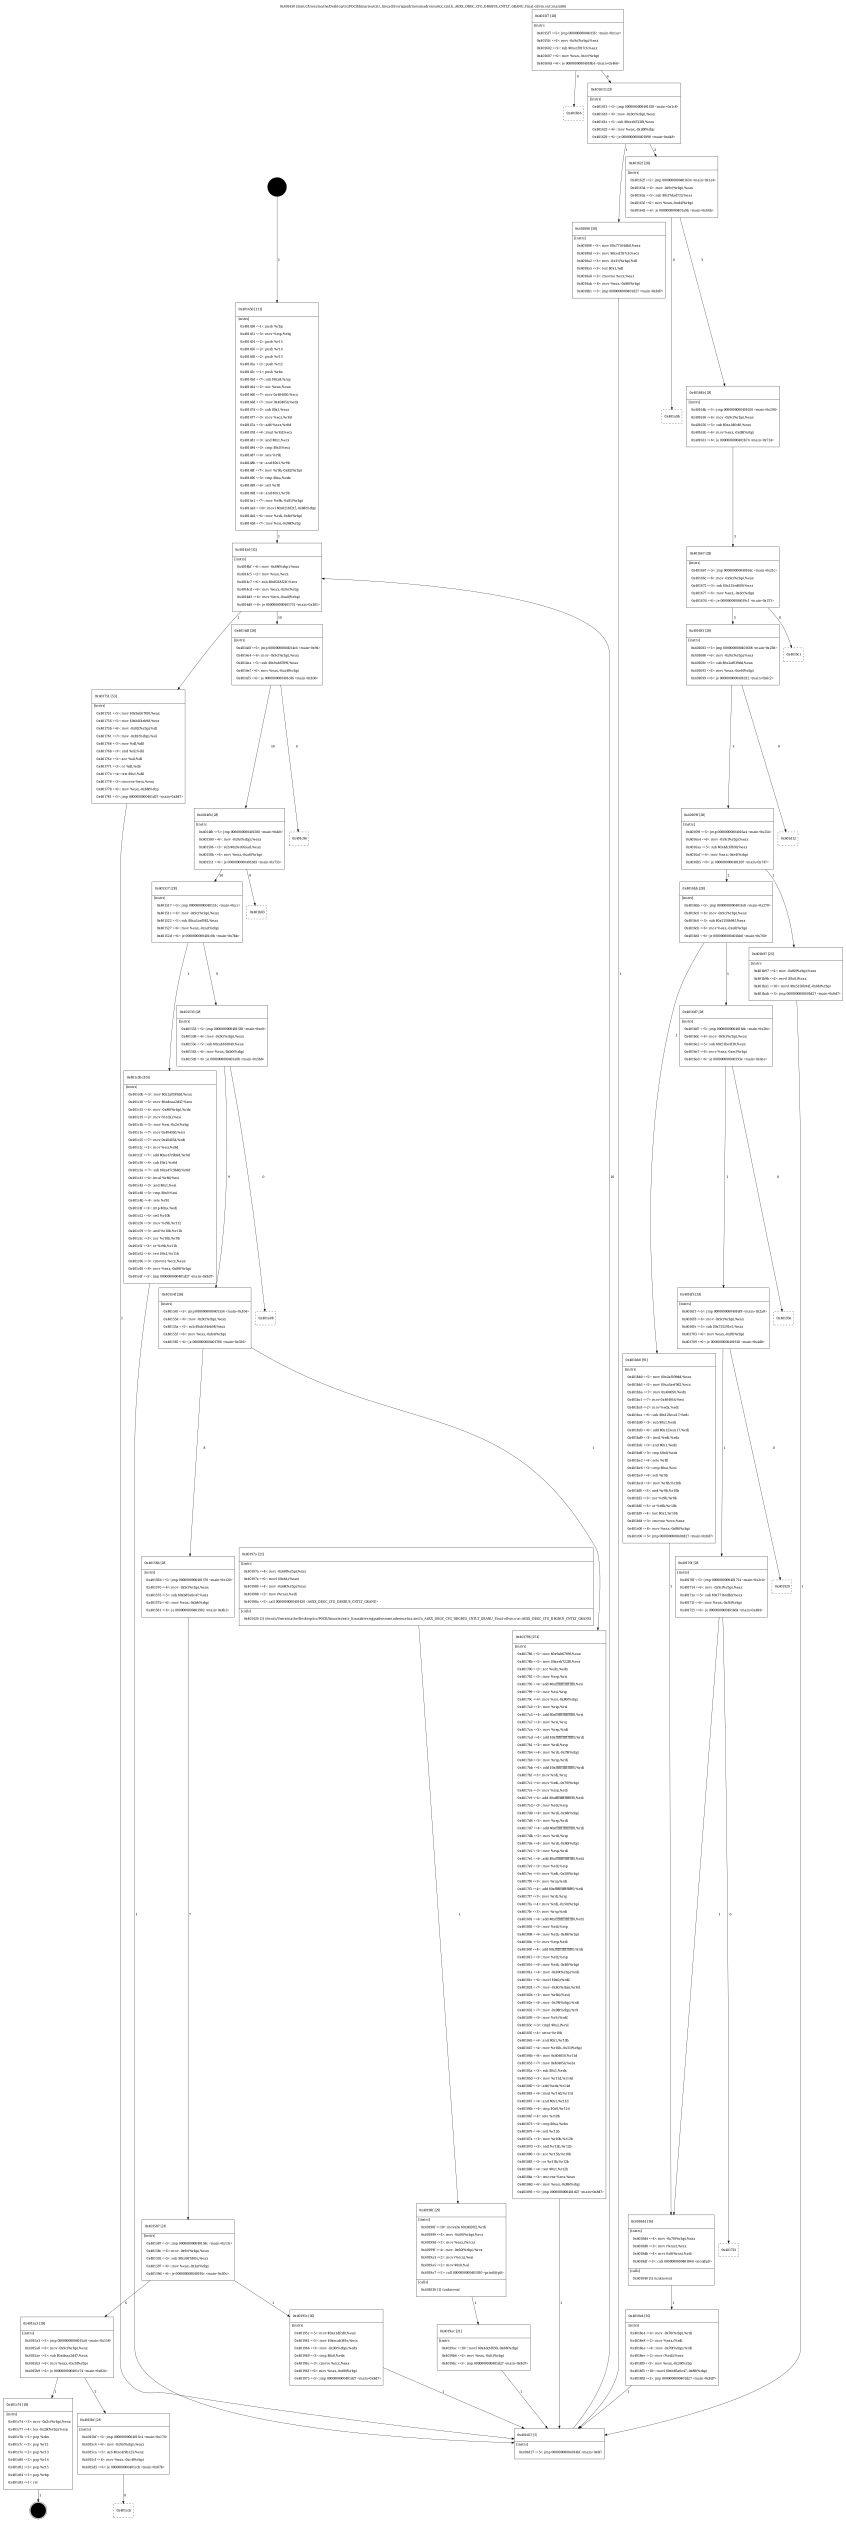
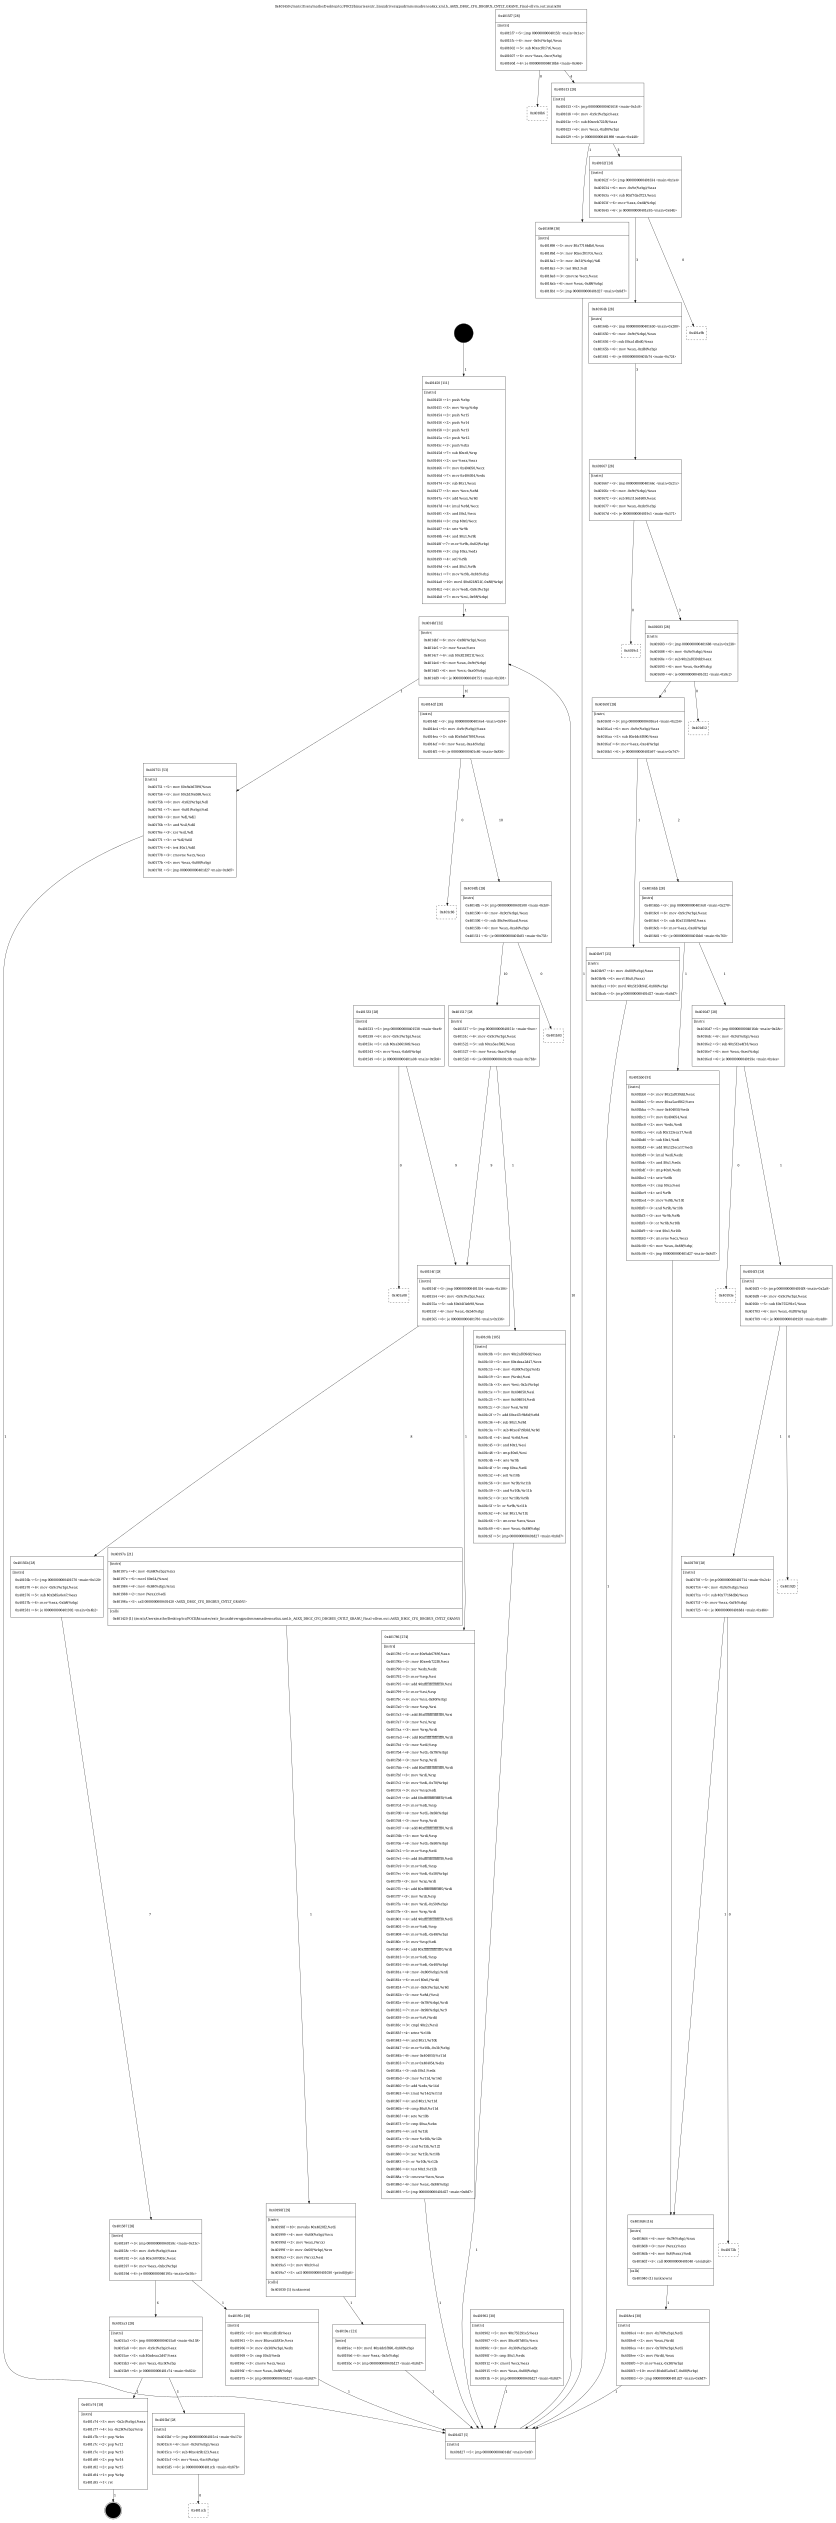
(209, 973) -> (479, 1164)
none -> (517, 2347)
